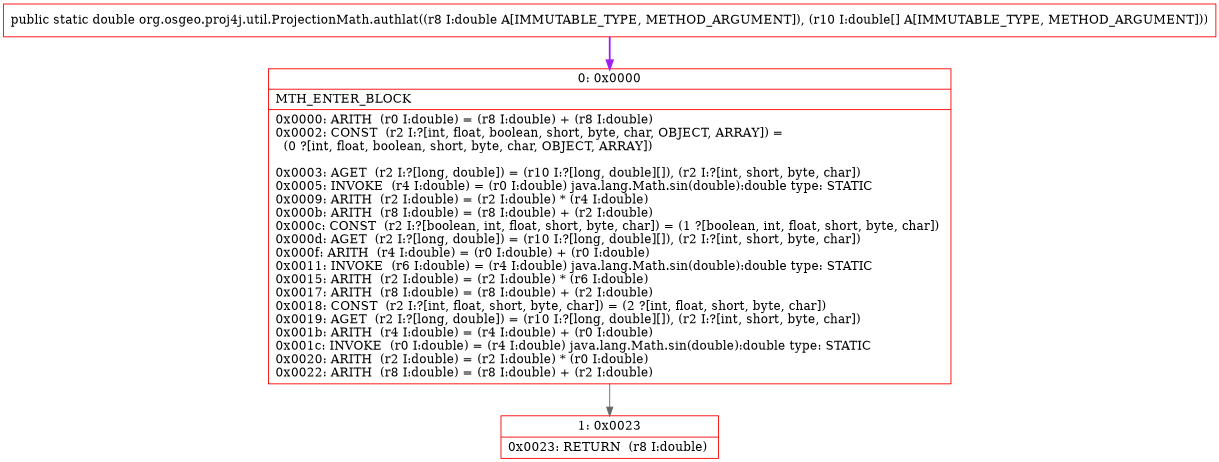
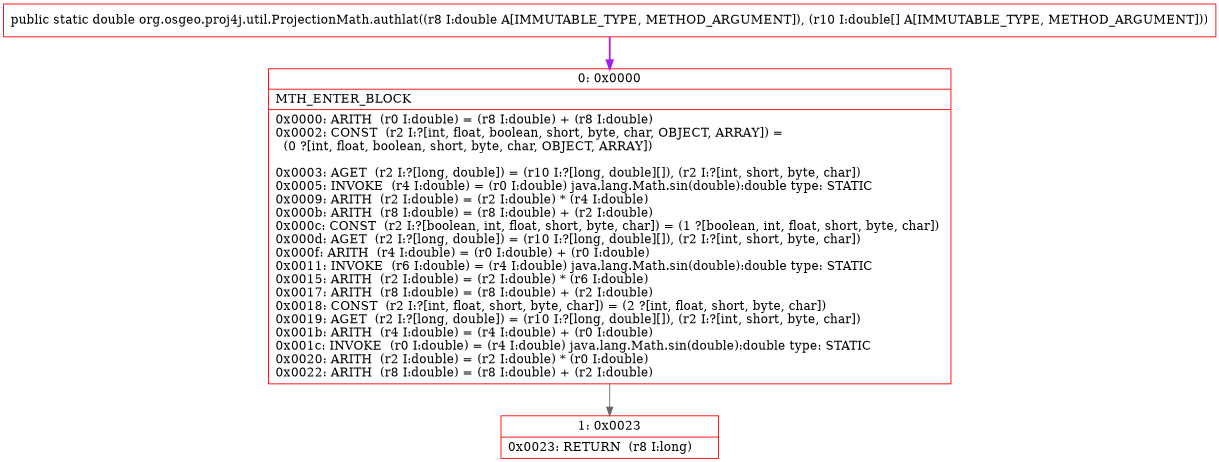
(610, 447) -> (602, 447)
